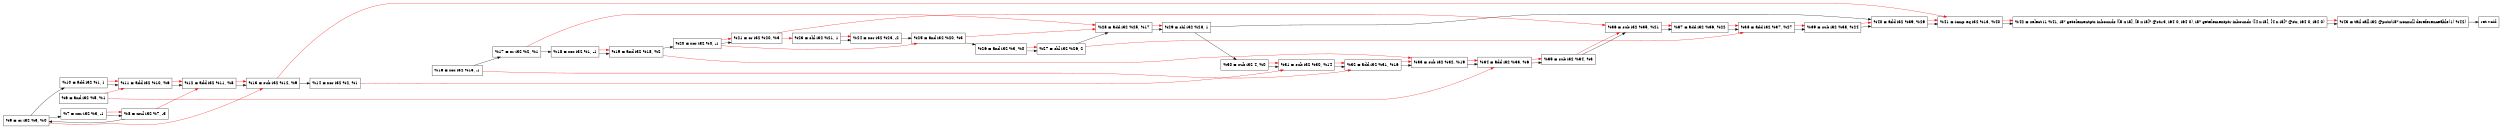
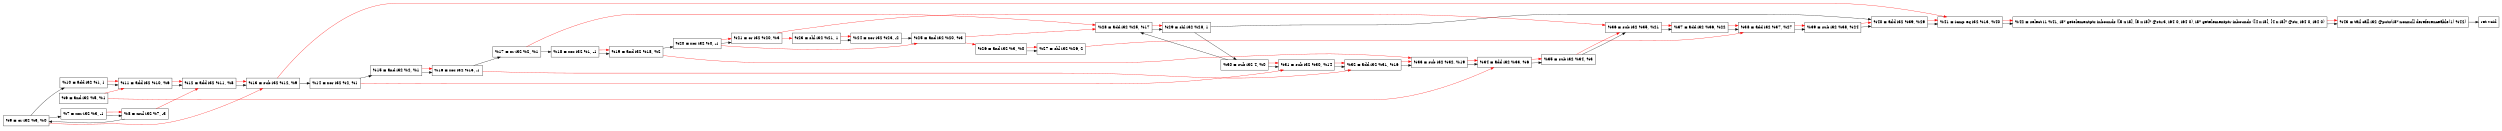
(1090, 39) -> (1186, 47)
(969, 43) -> (969, 43)
none -> (396, 71)
